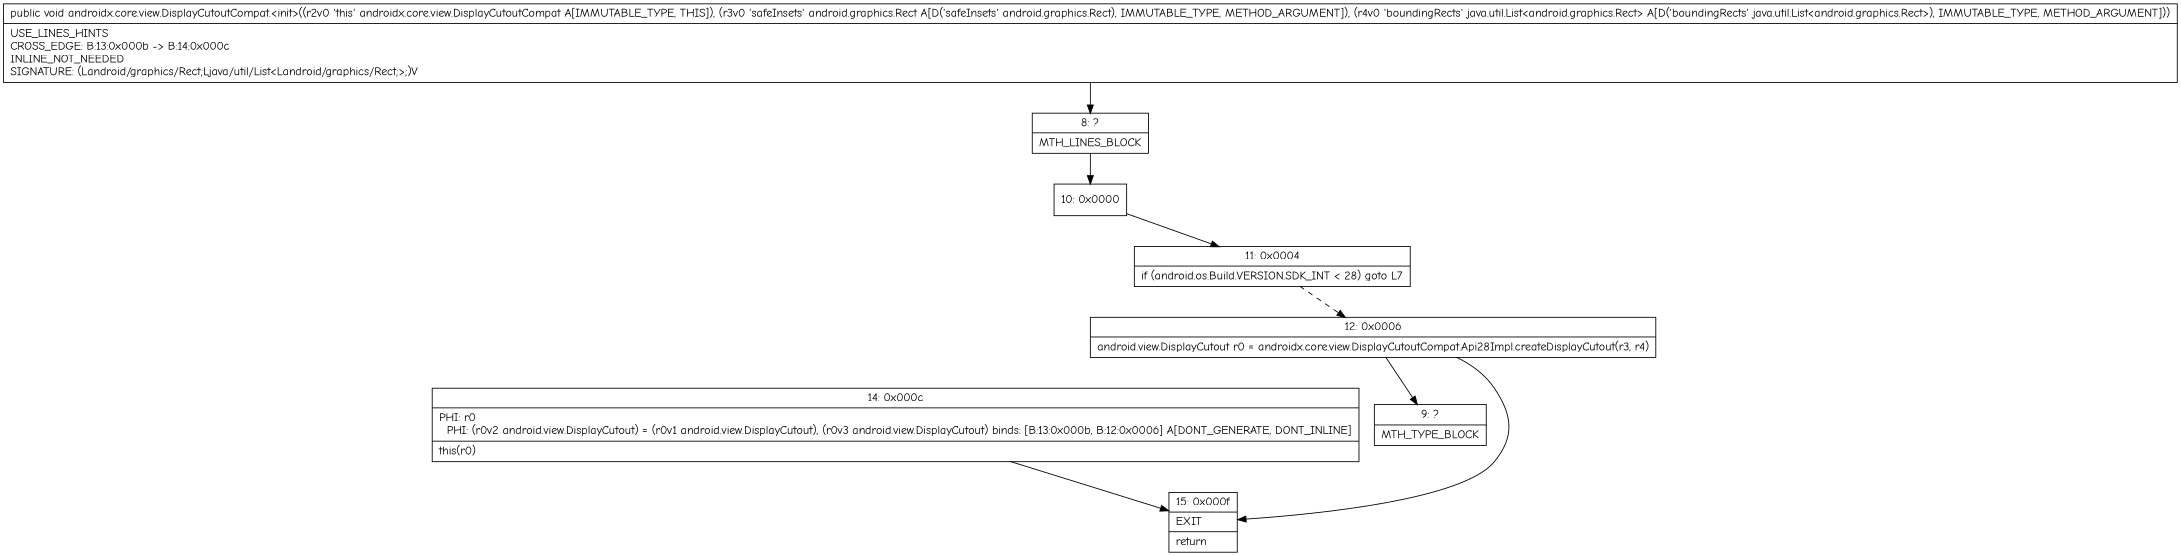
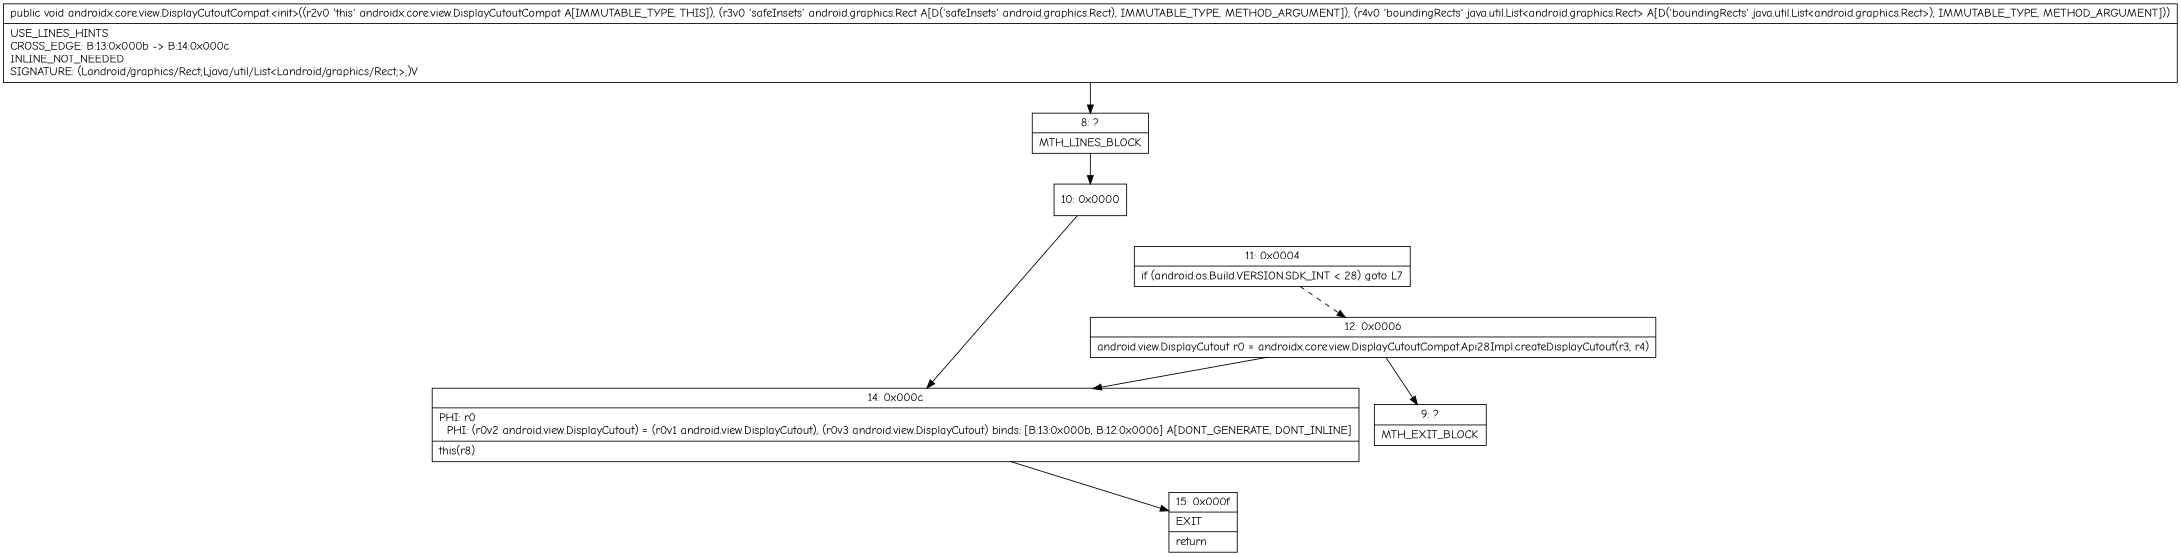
(1169, 229) -> (1005, 298)
(1430, 435) -> (1430, 435)
(457, 451) -> (457, 451)
(1438, 490) -> (1185, 372)
